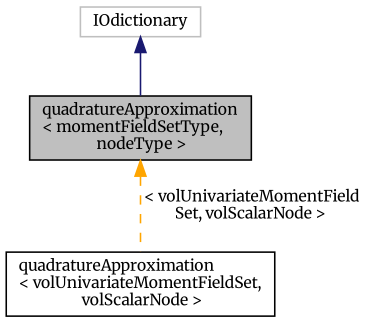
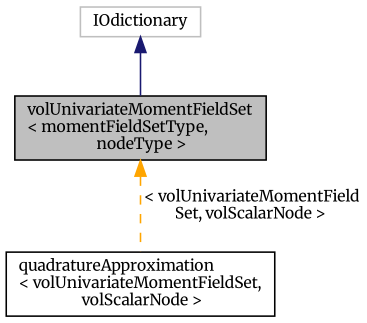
(140, 128) -> (140, 128)
